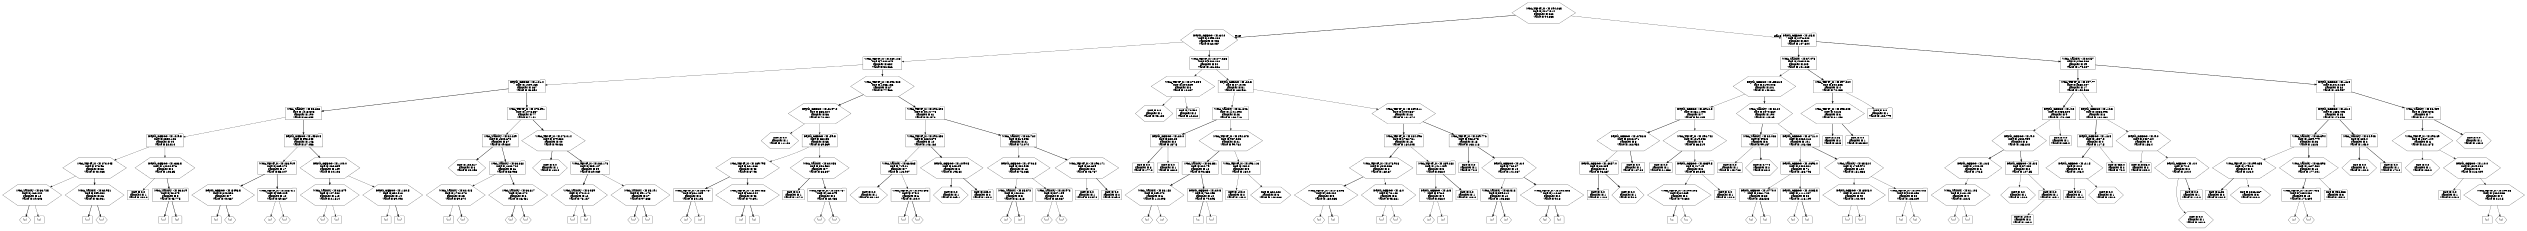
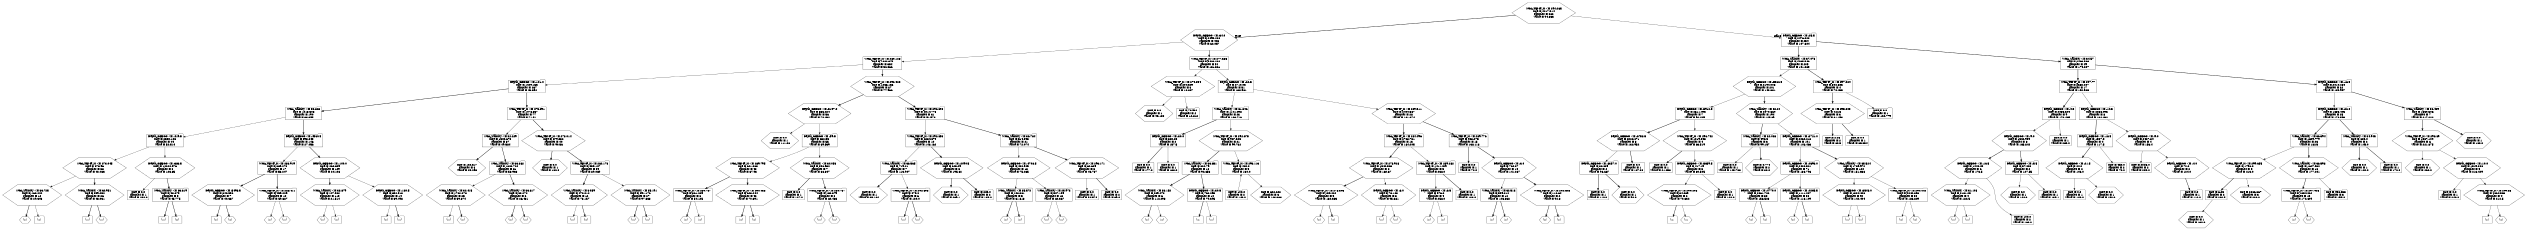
(1143, 168) -> (1143, 168)
(1238, 181) -> (1240, 183)
(2177, 196) -> (2208, 205)
(2037, 207) -> (1995, 198)
